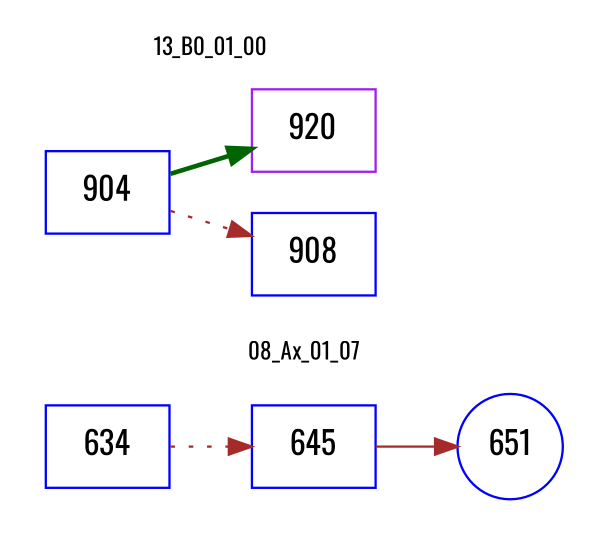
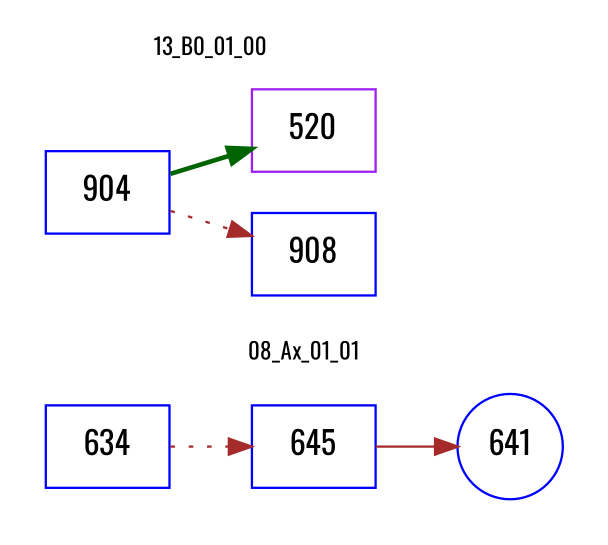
(314, 131) -> (314, 131)
(304, 354) -> (304, 354)
(510, 447) -> (510, 447)
